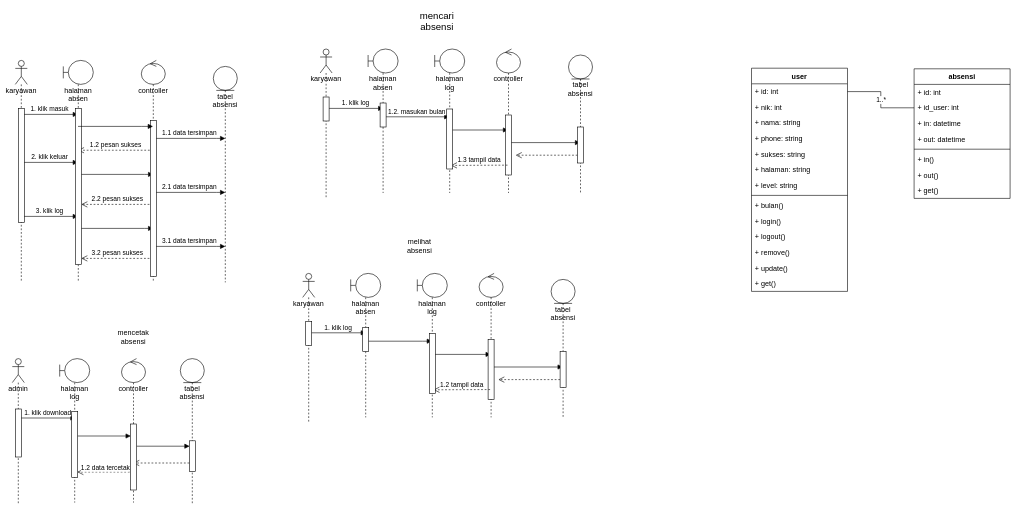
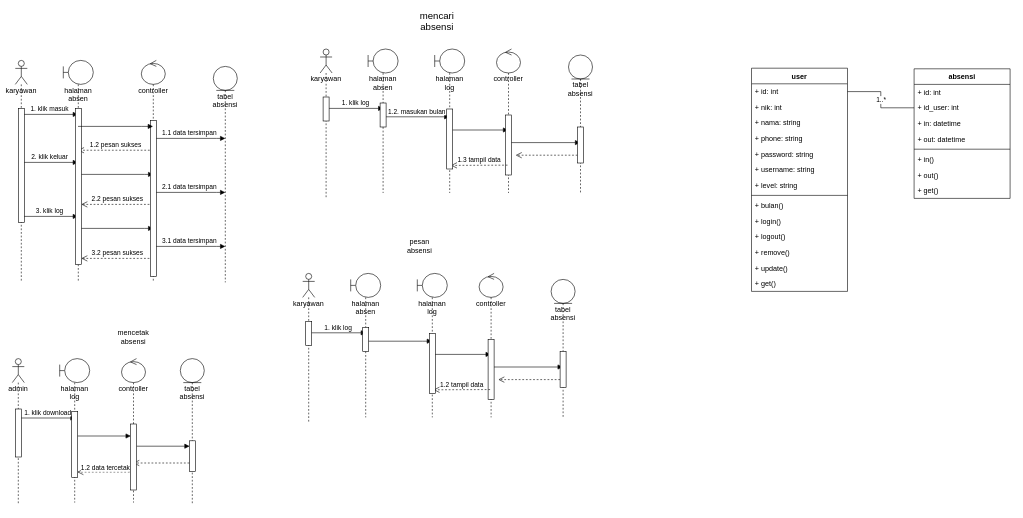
(783, 154) -> (787, 154)
(784, 170) -> (787, 170)
(420, 246) -> (420, 246)
